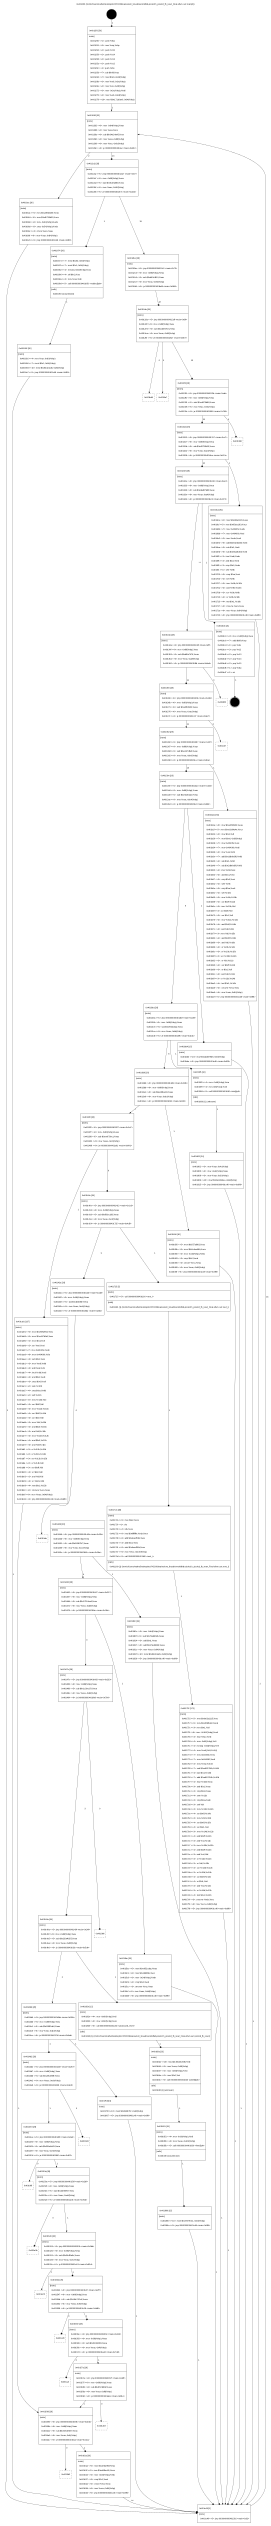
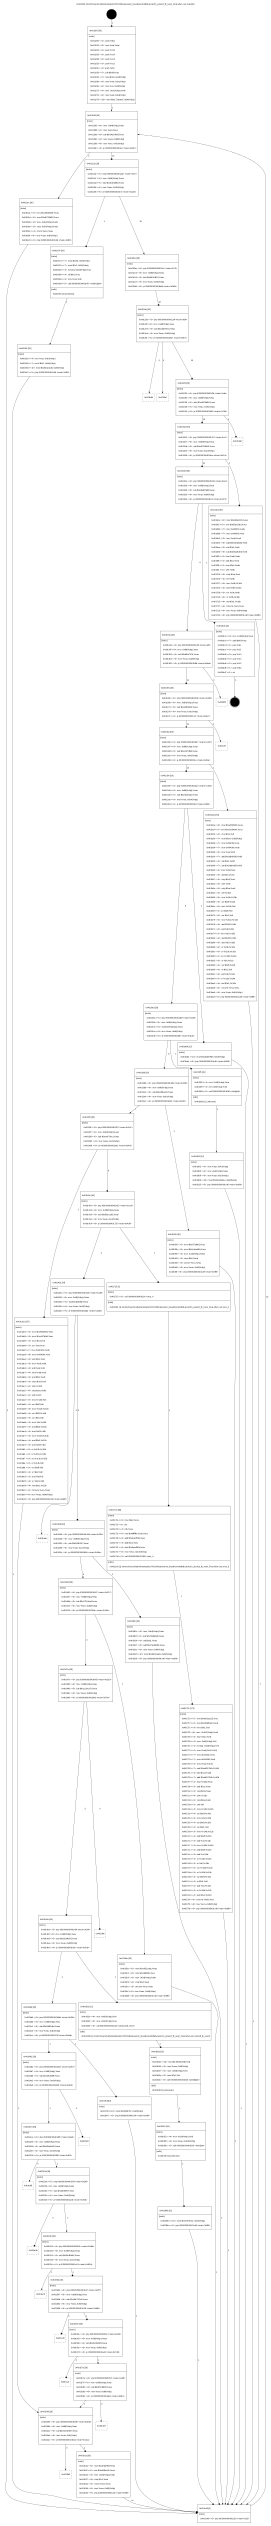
none -> (77, 1417)
